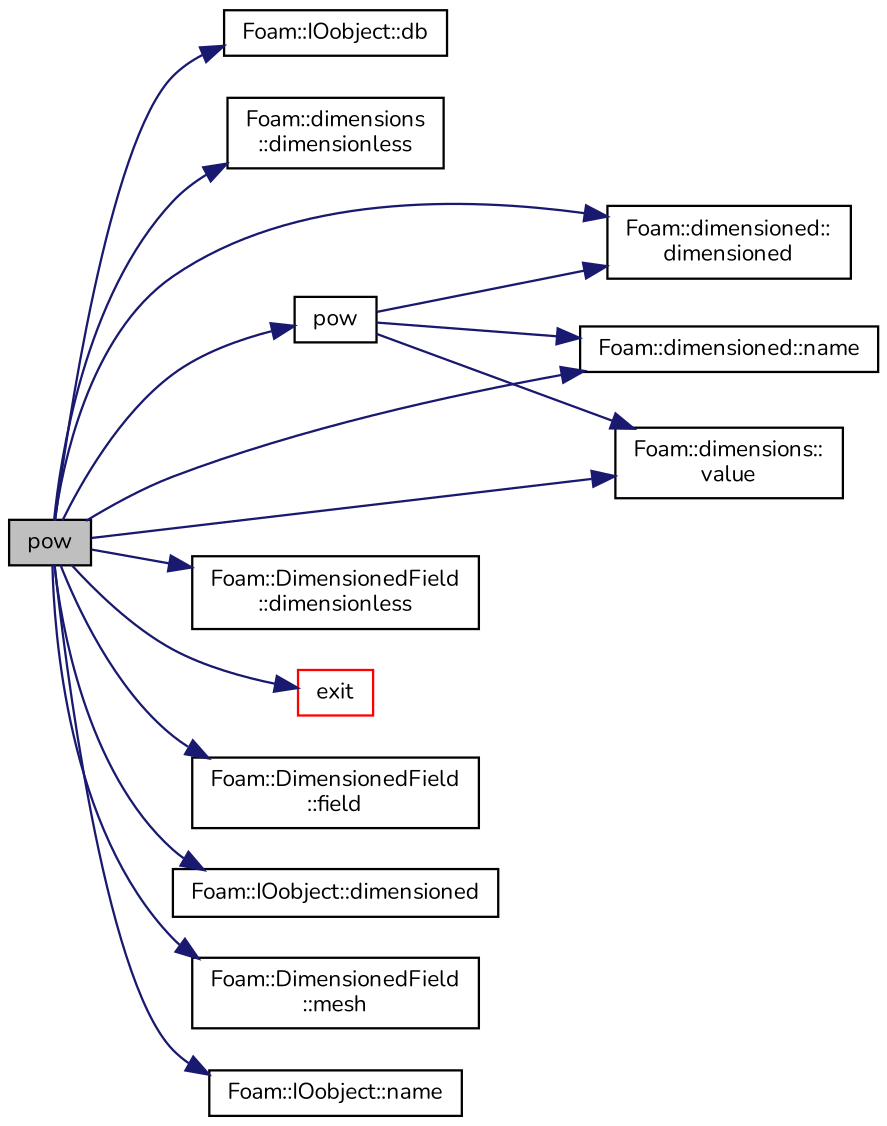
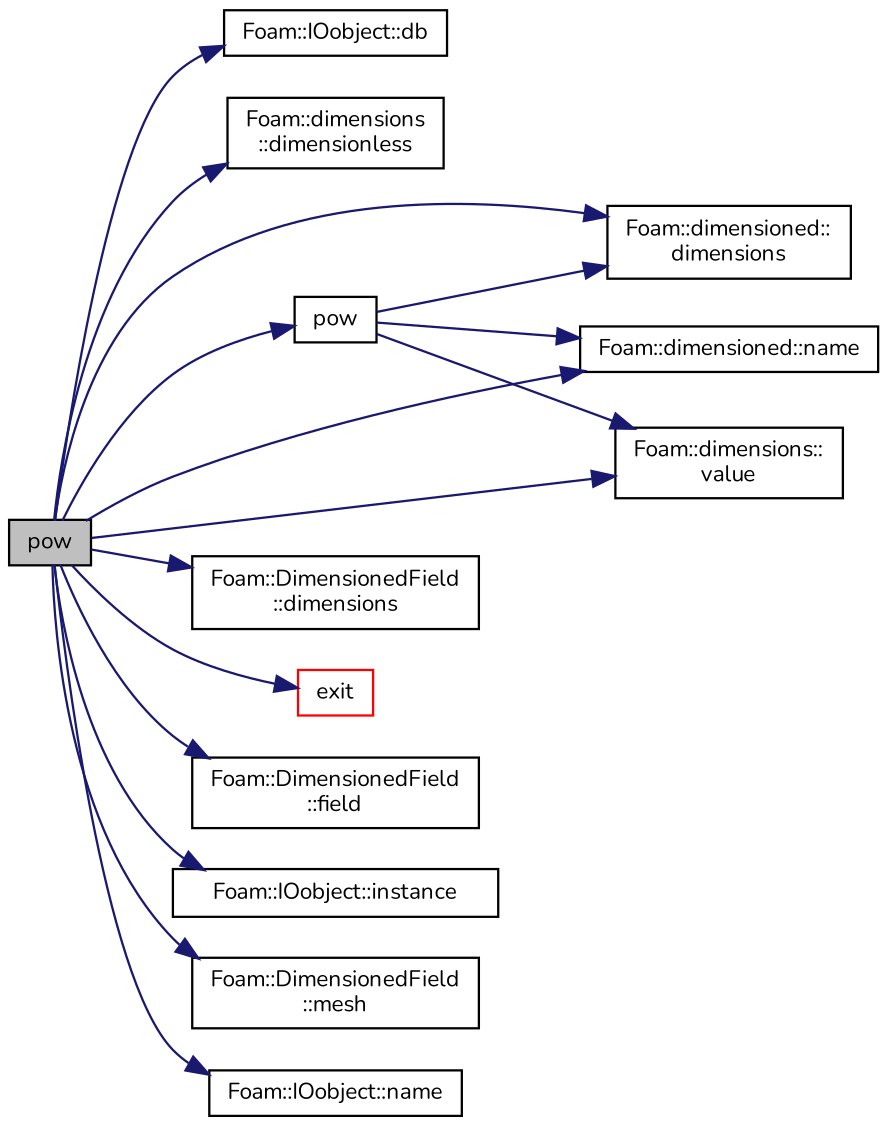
(729, 242) -> (729, 242)
(336, 593) -> (336, 593)
(336, 893) -> (336, 893)
